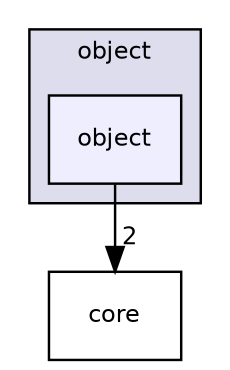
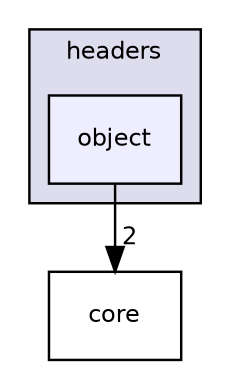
(115, 53) -> (115, 53)
